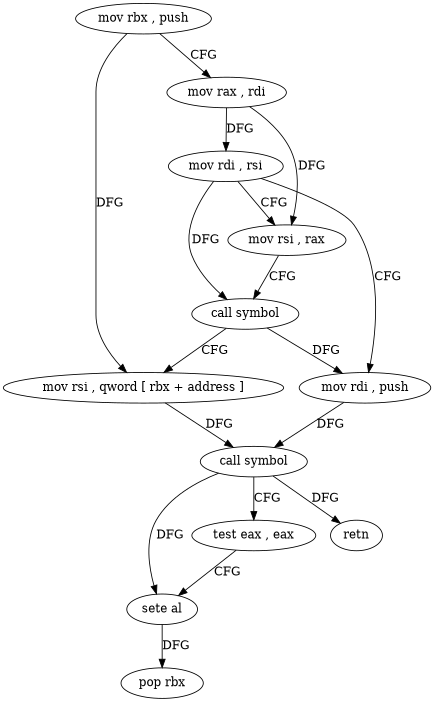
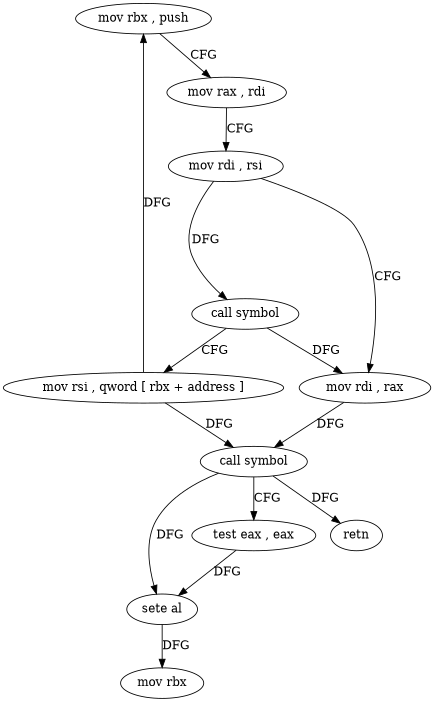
(240, 129) -> (240, 129)
(96, 199) -> (143, 208)
(287, 240) -> none
(365, 388) -> (365, 388)
(228, 572) -> (228, 572)
(162, 683) -> (162, 683)
